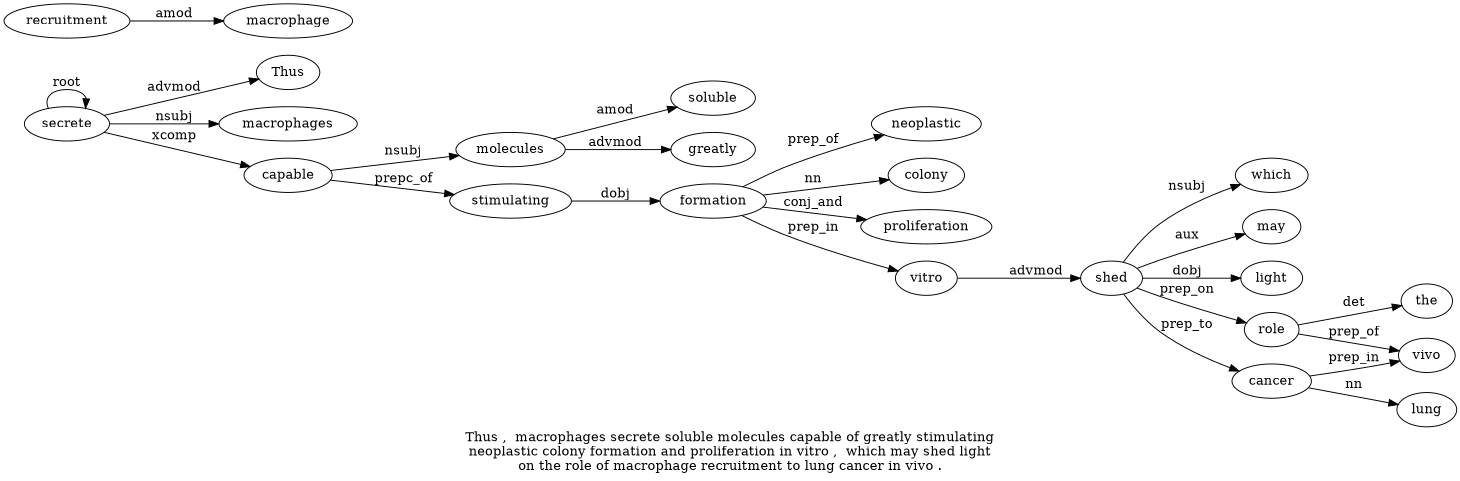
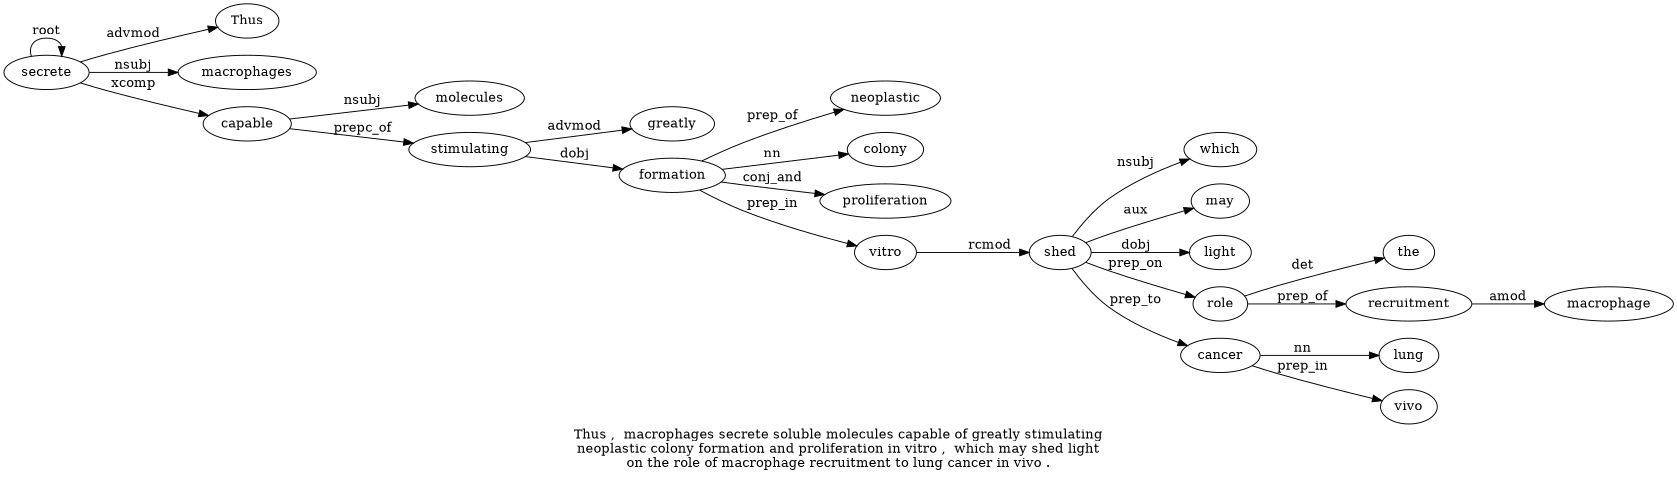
(713, 98) -> none
(613, 150) -> (574, 136)
(1036, 271) -> (990, 245)
(1344, 342) -> (1292, 304)
